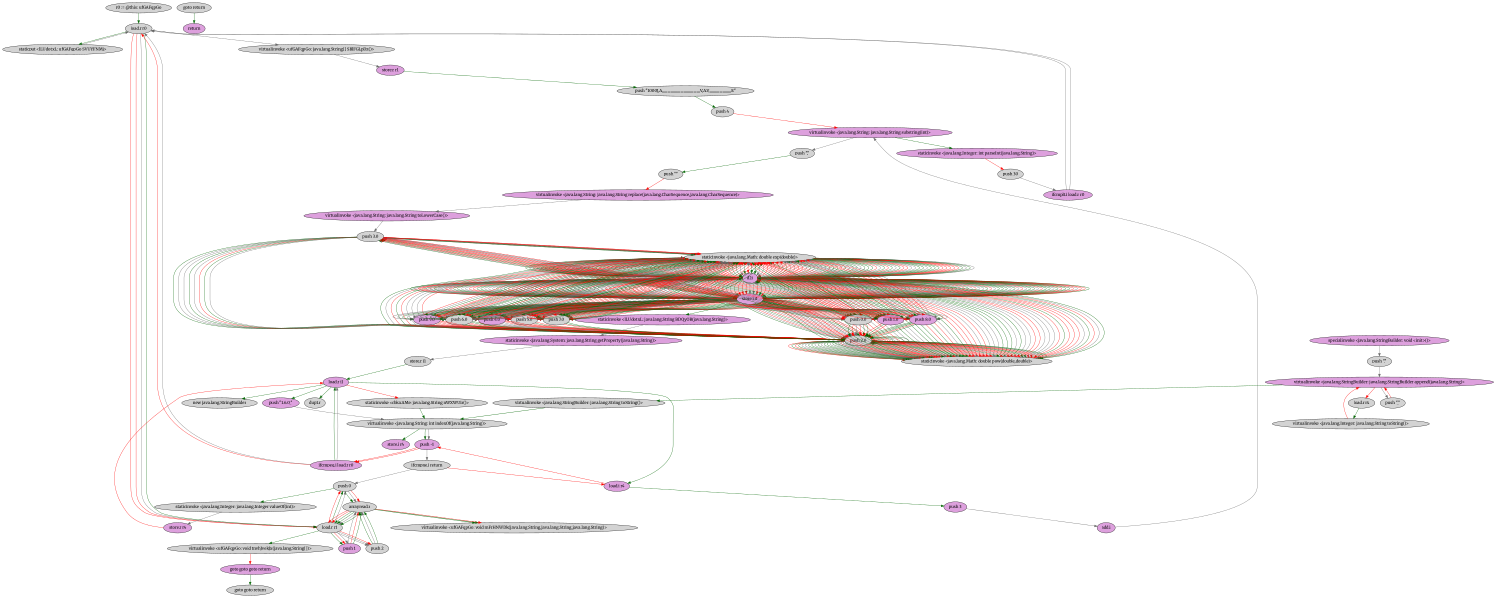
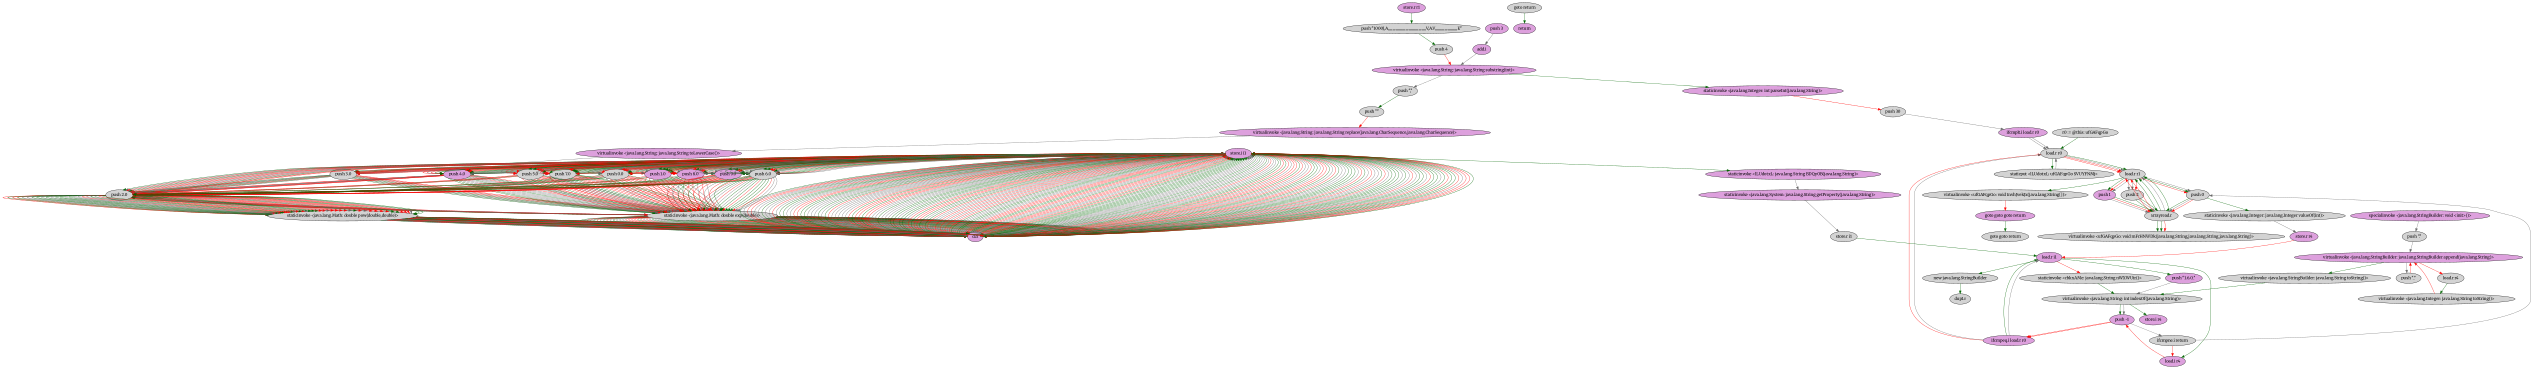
(317, 49) -> none
(326, 392) -> (1960, 287)
(785, 497) -> none
